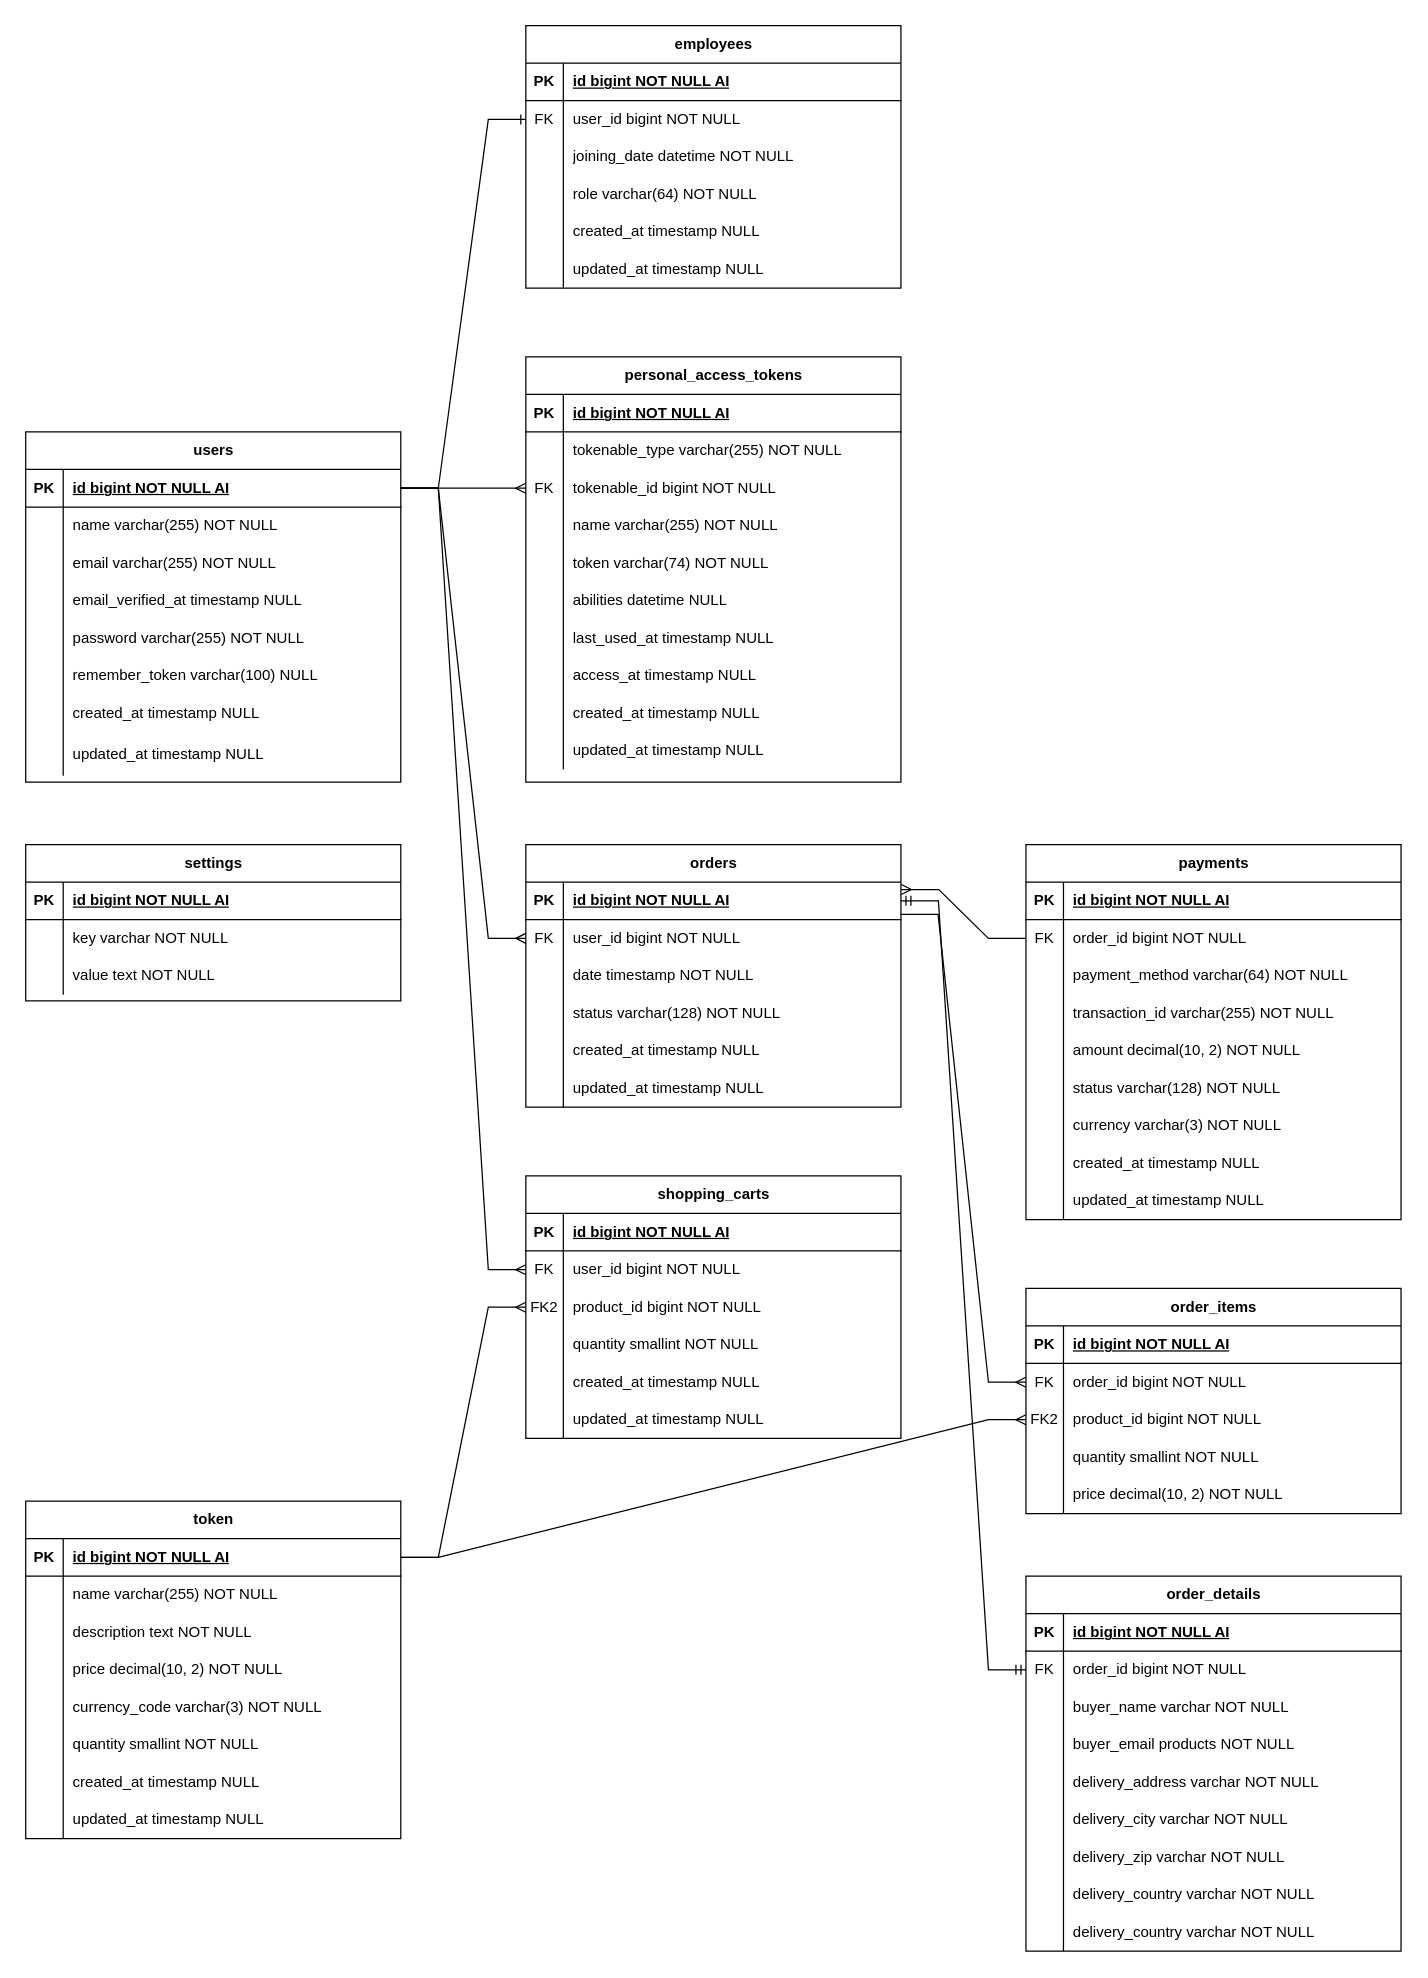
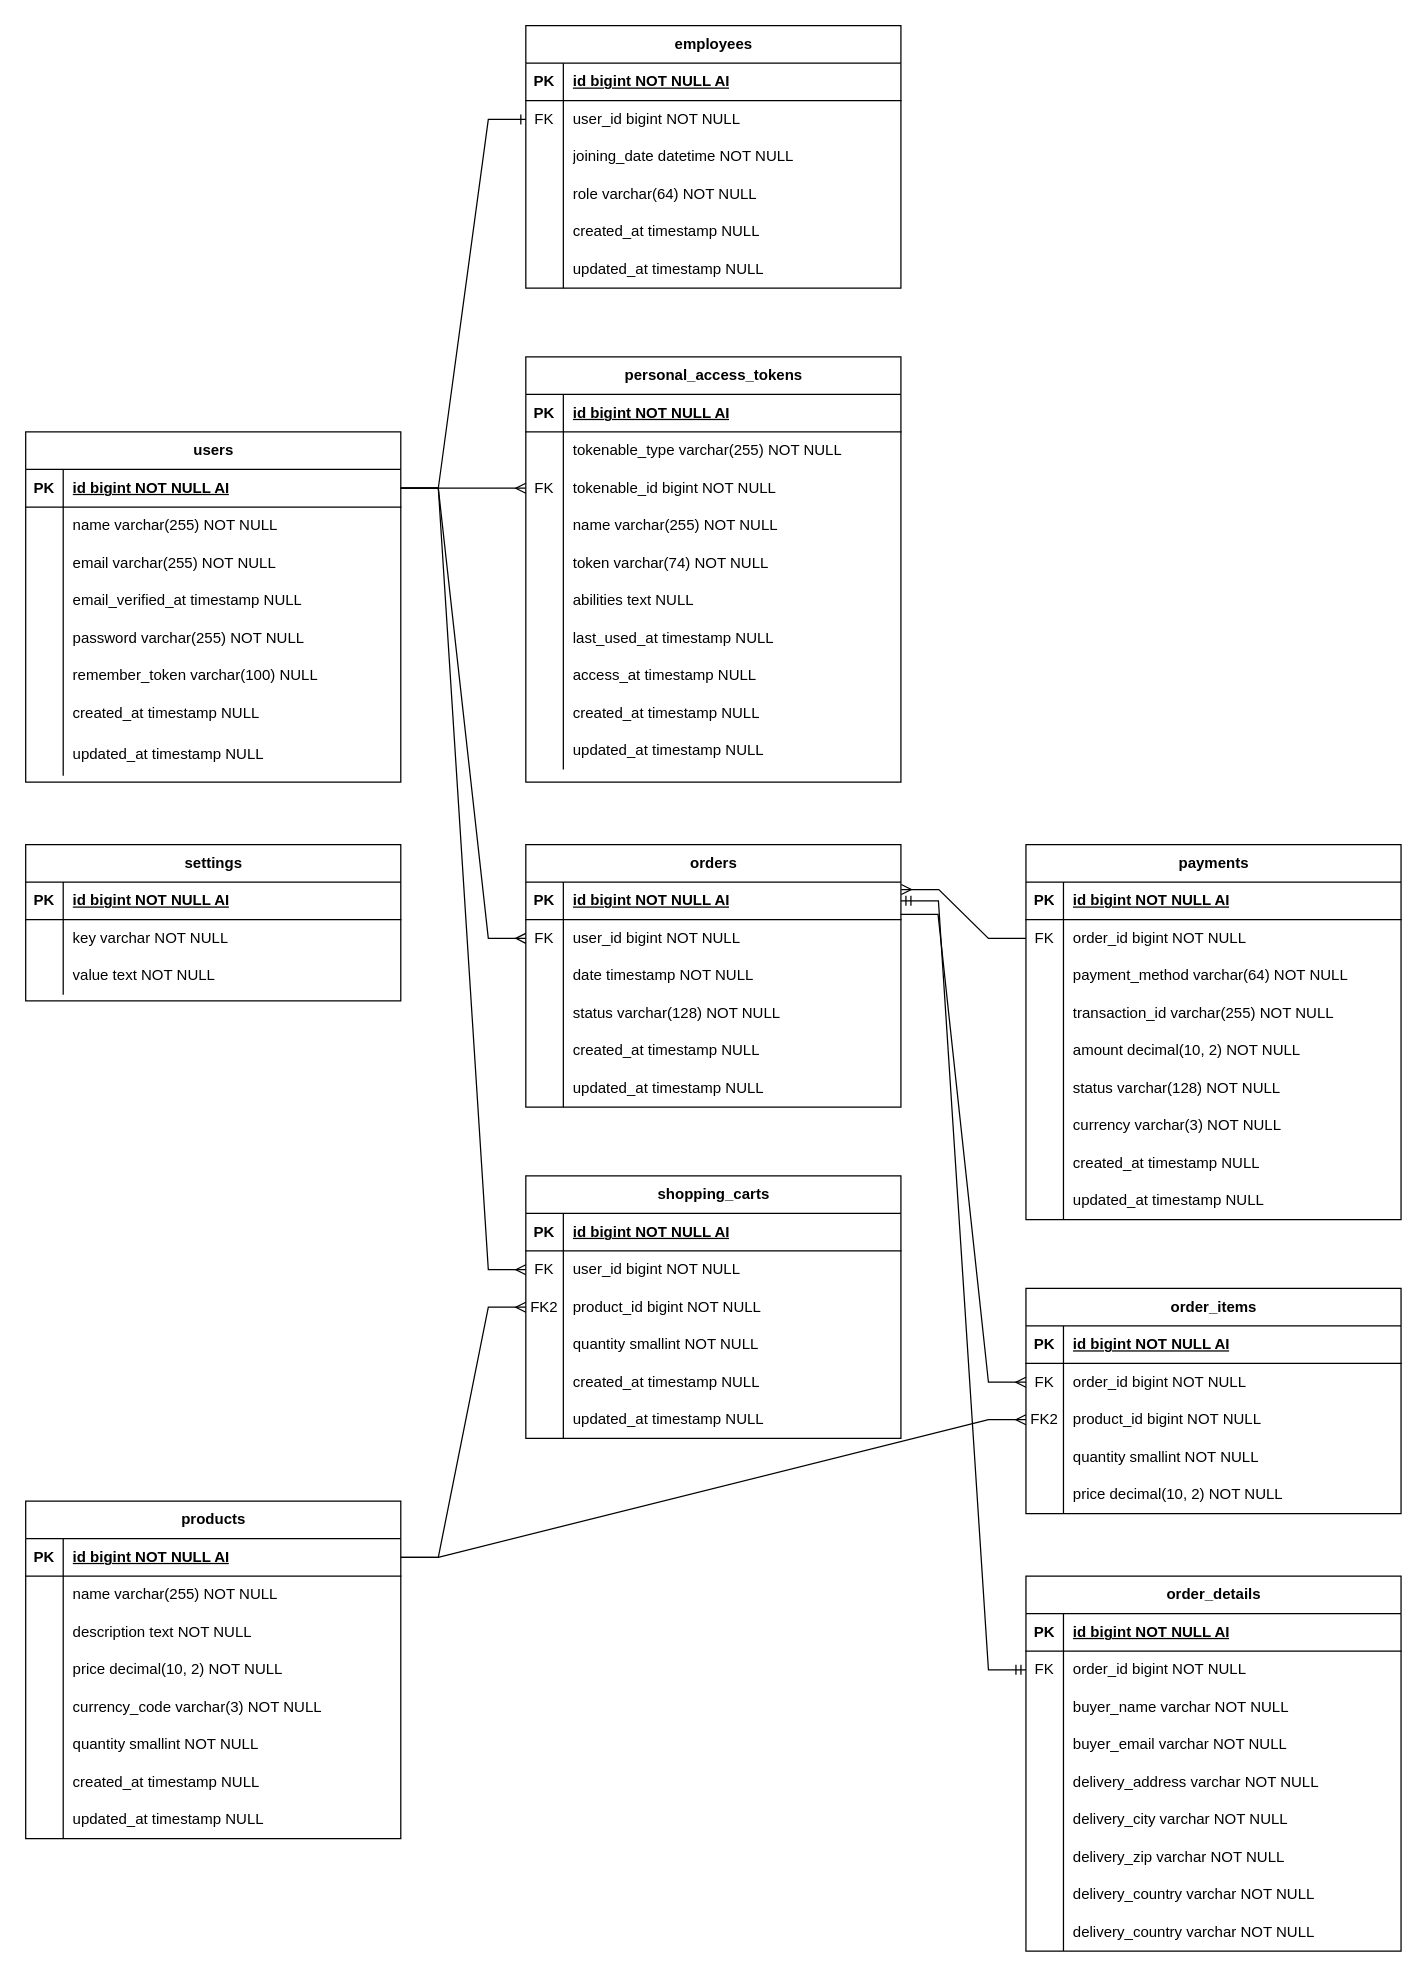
(656, 601) -> (641, 601)
(214, 1519) -> (214, 1519)
(1185, 1744) -> (1181, 1744)
